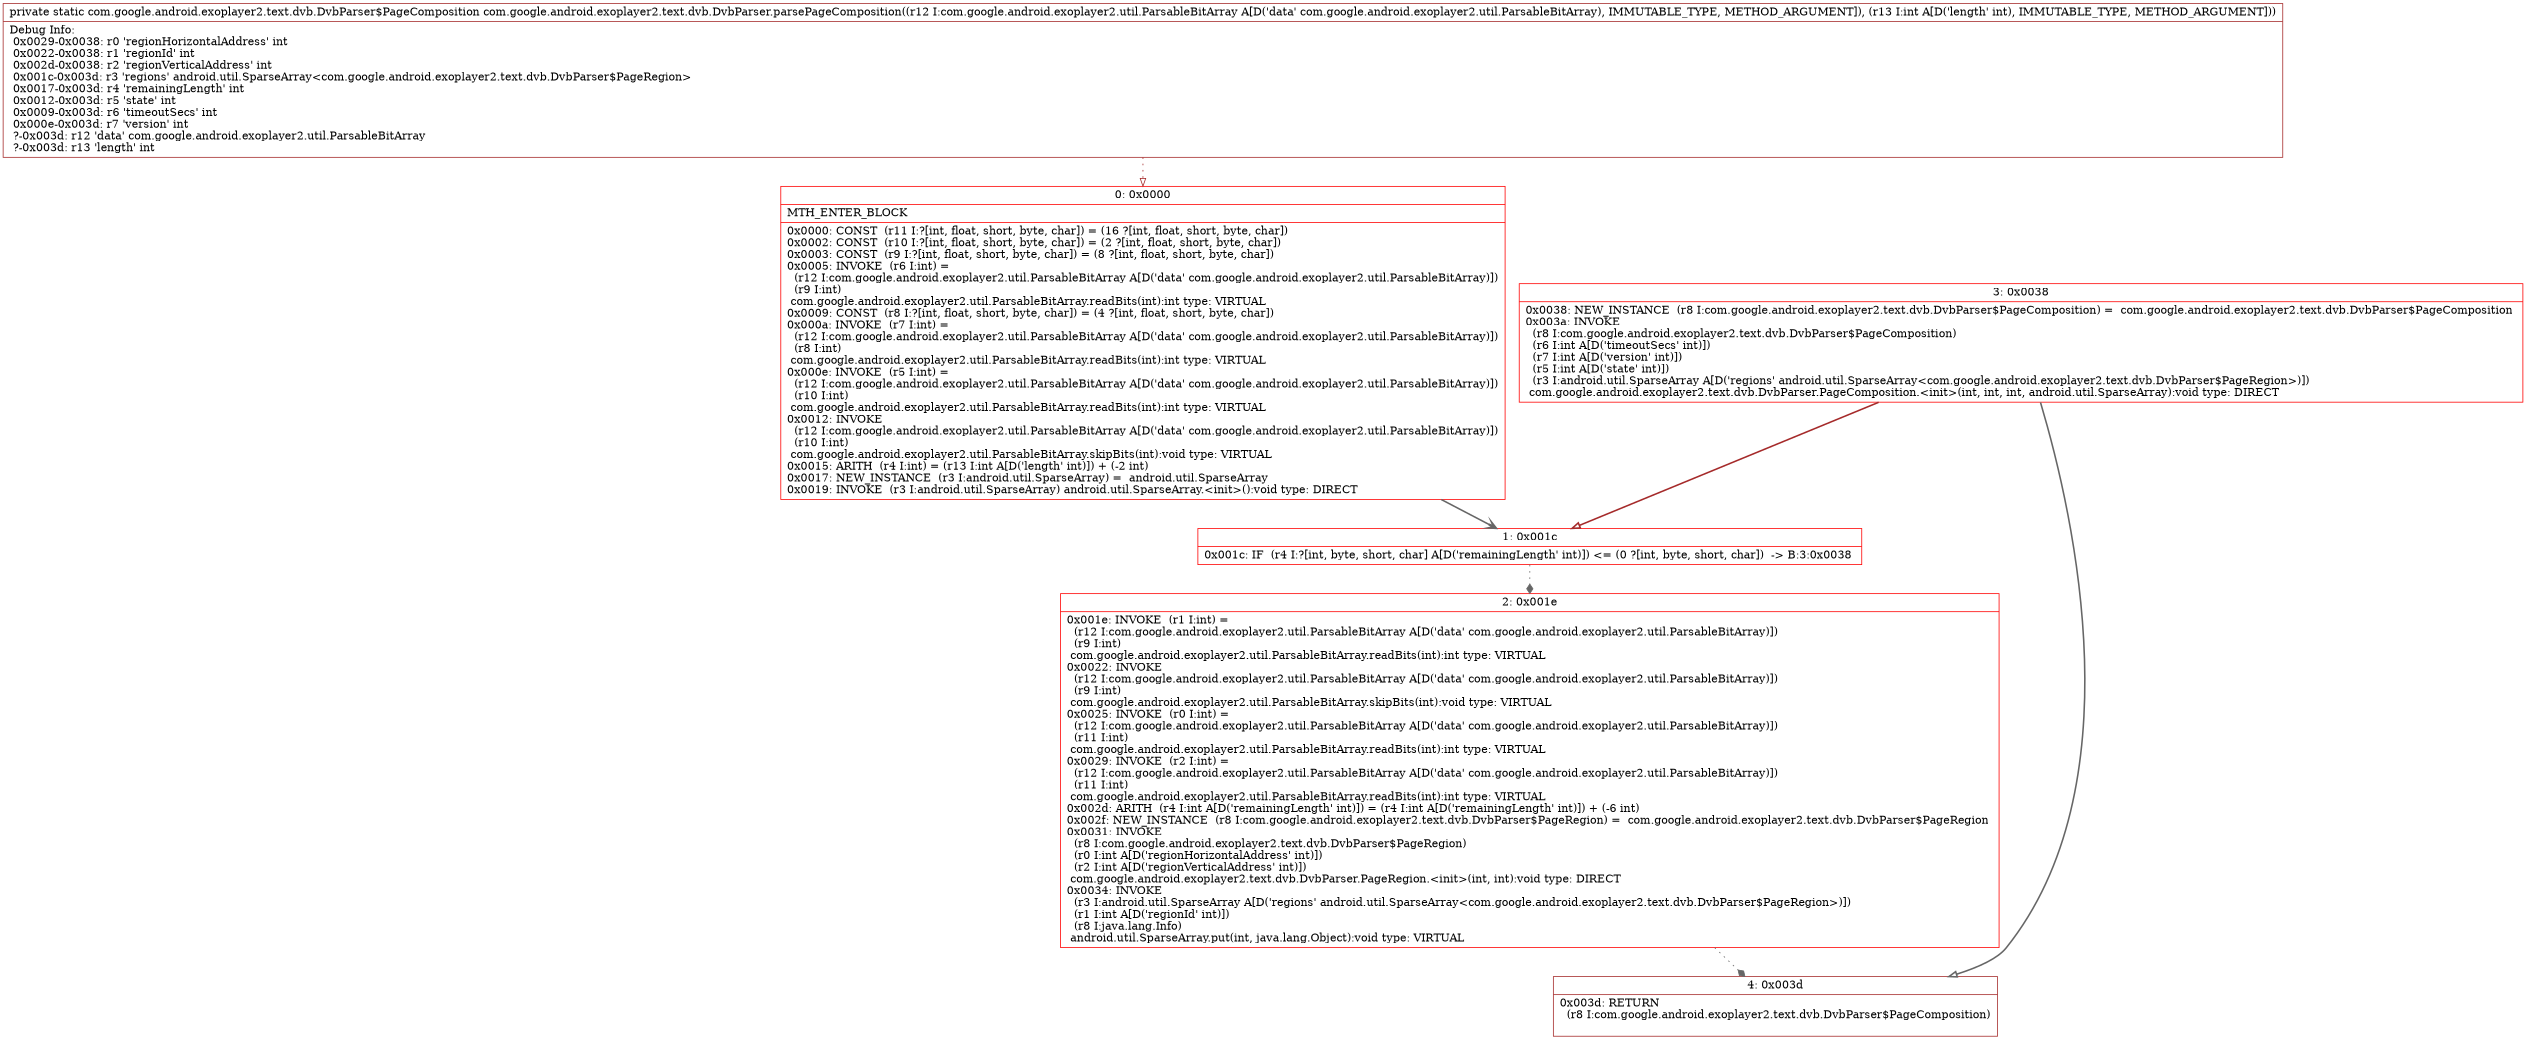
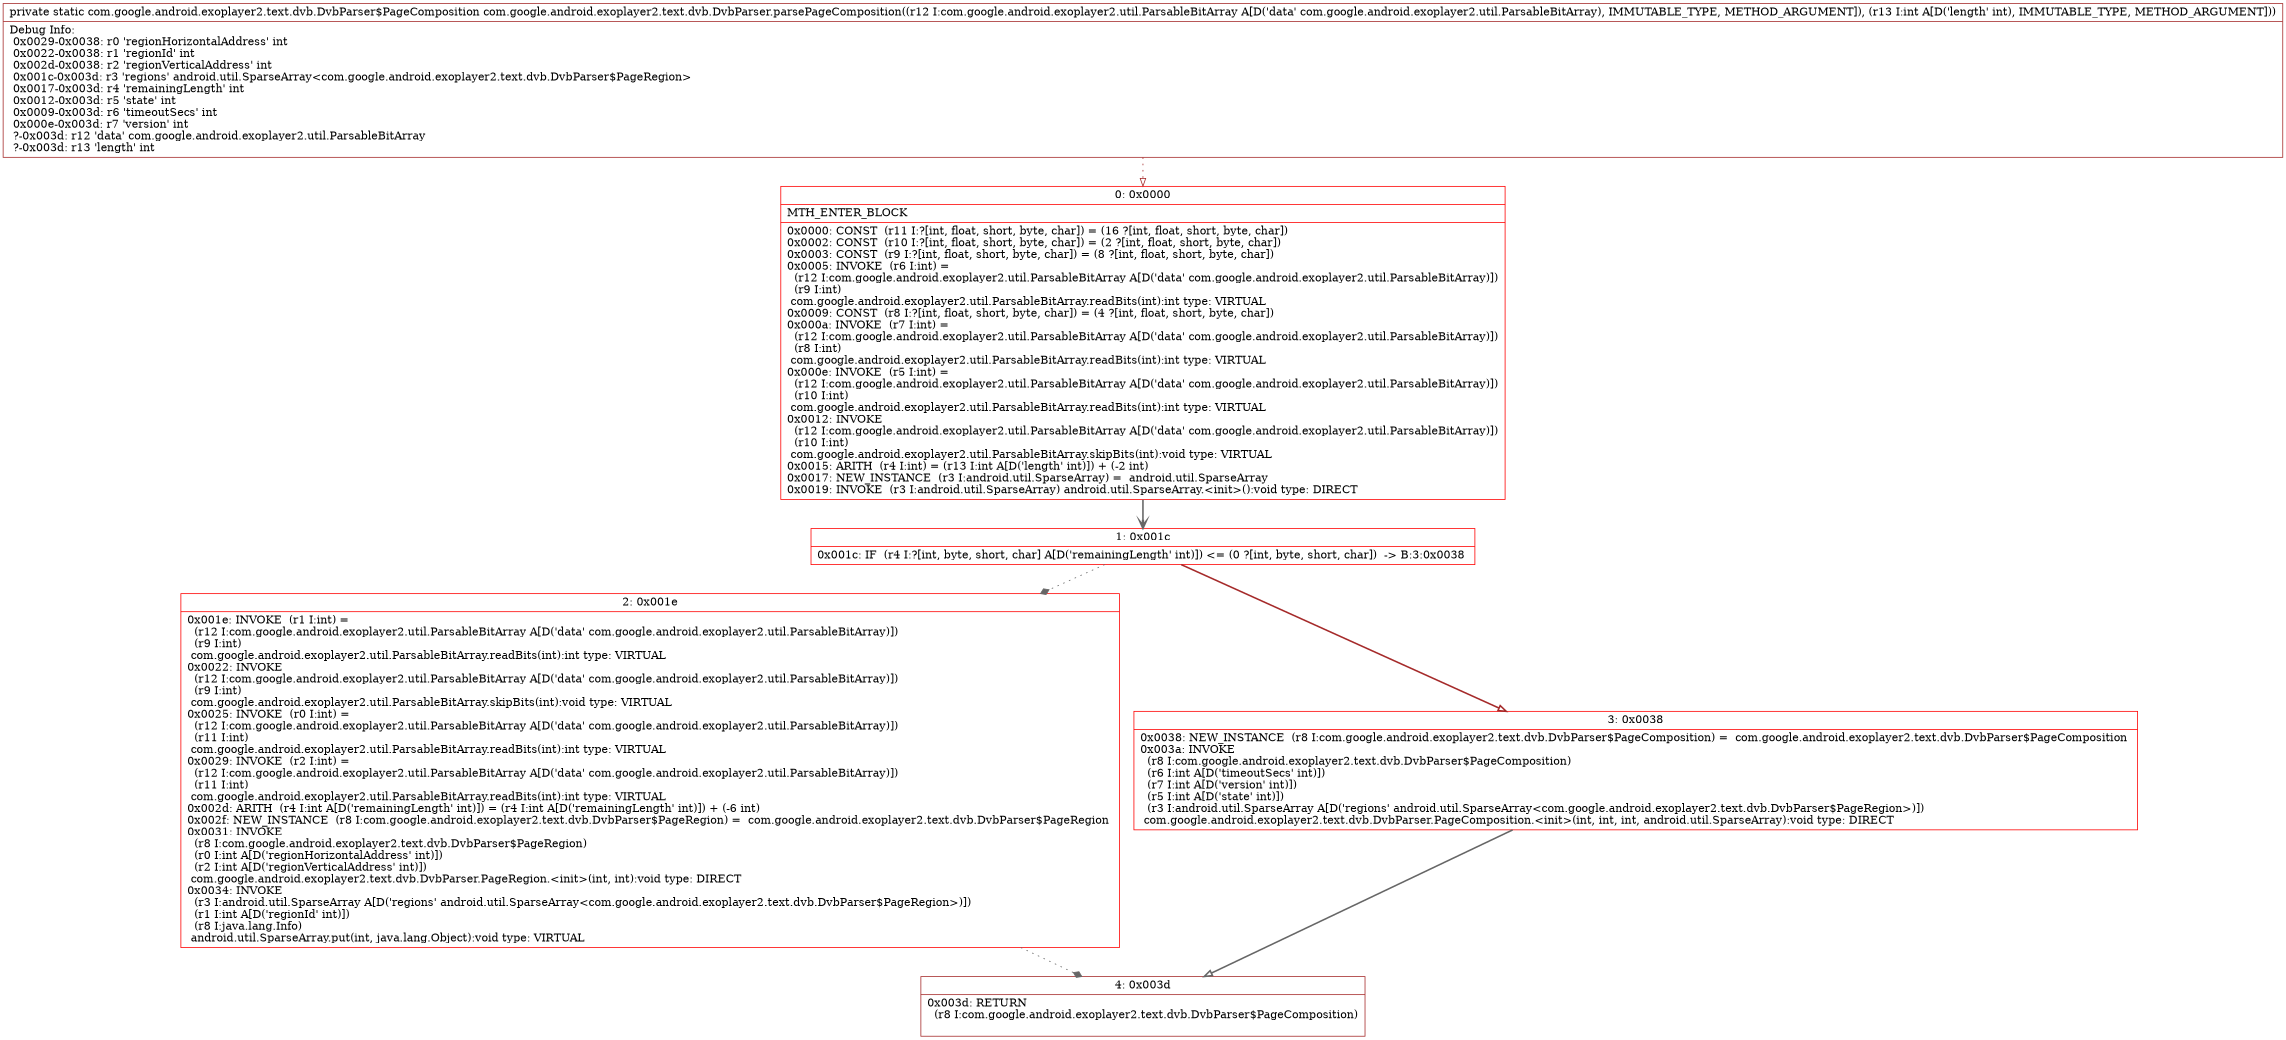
(1729, 464) -> (1340, 636)
